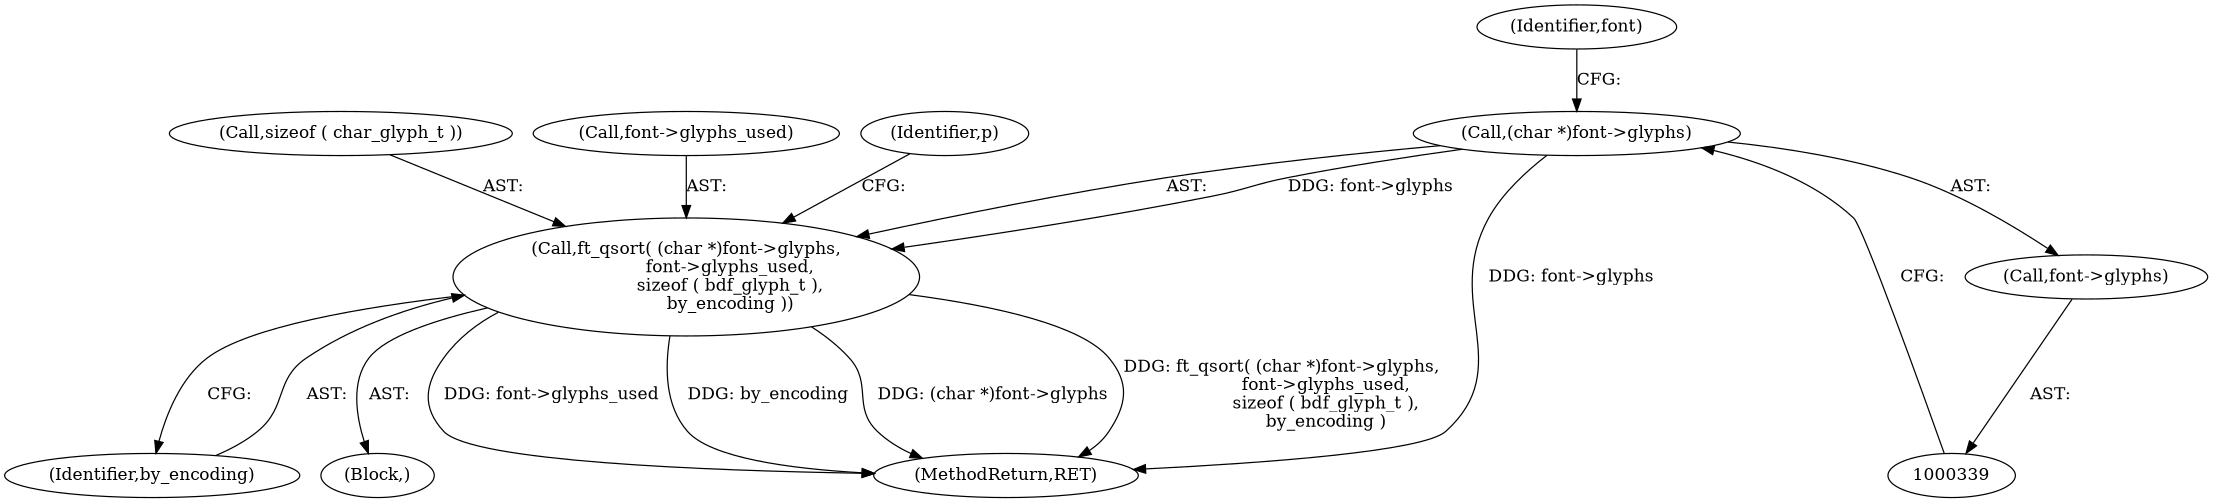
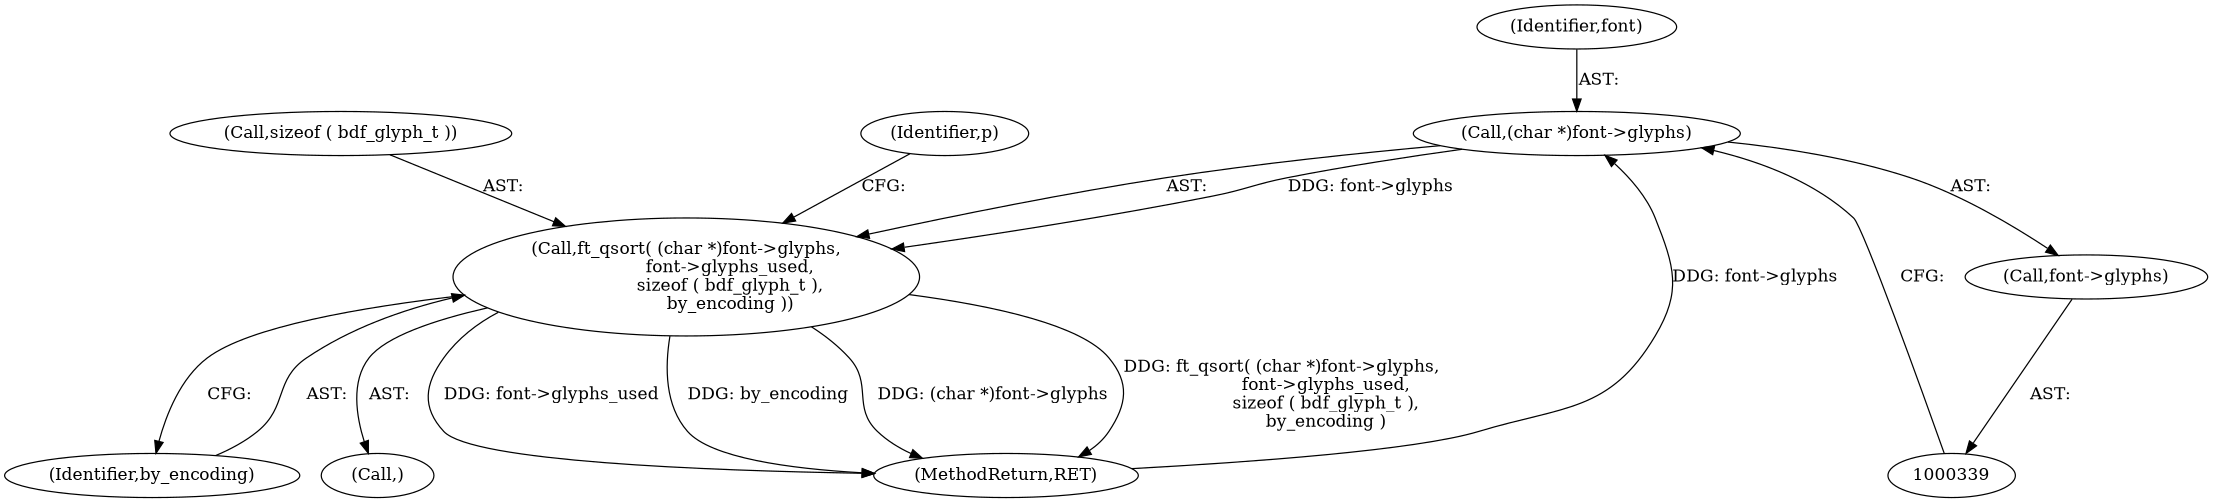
(1602, 80) -> (1602, 80)
(341, 134) -> (341, 134)
(686, 134) -> none
(1448, 428) -> (1503, 425)
(378, 476) -> (378, 476)
